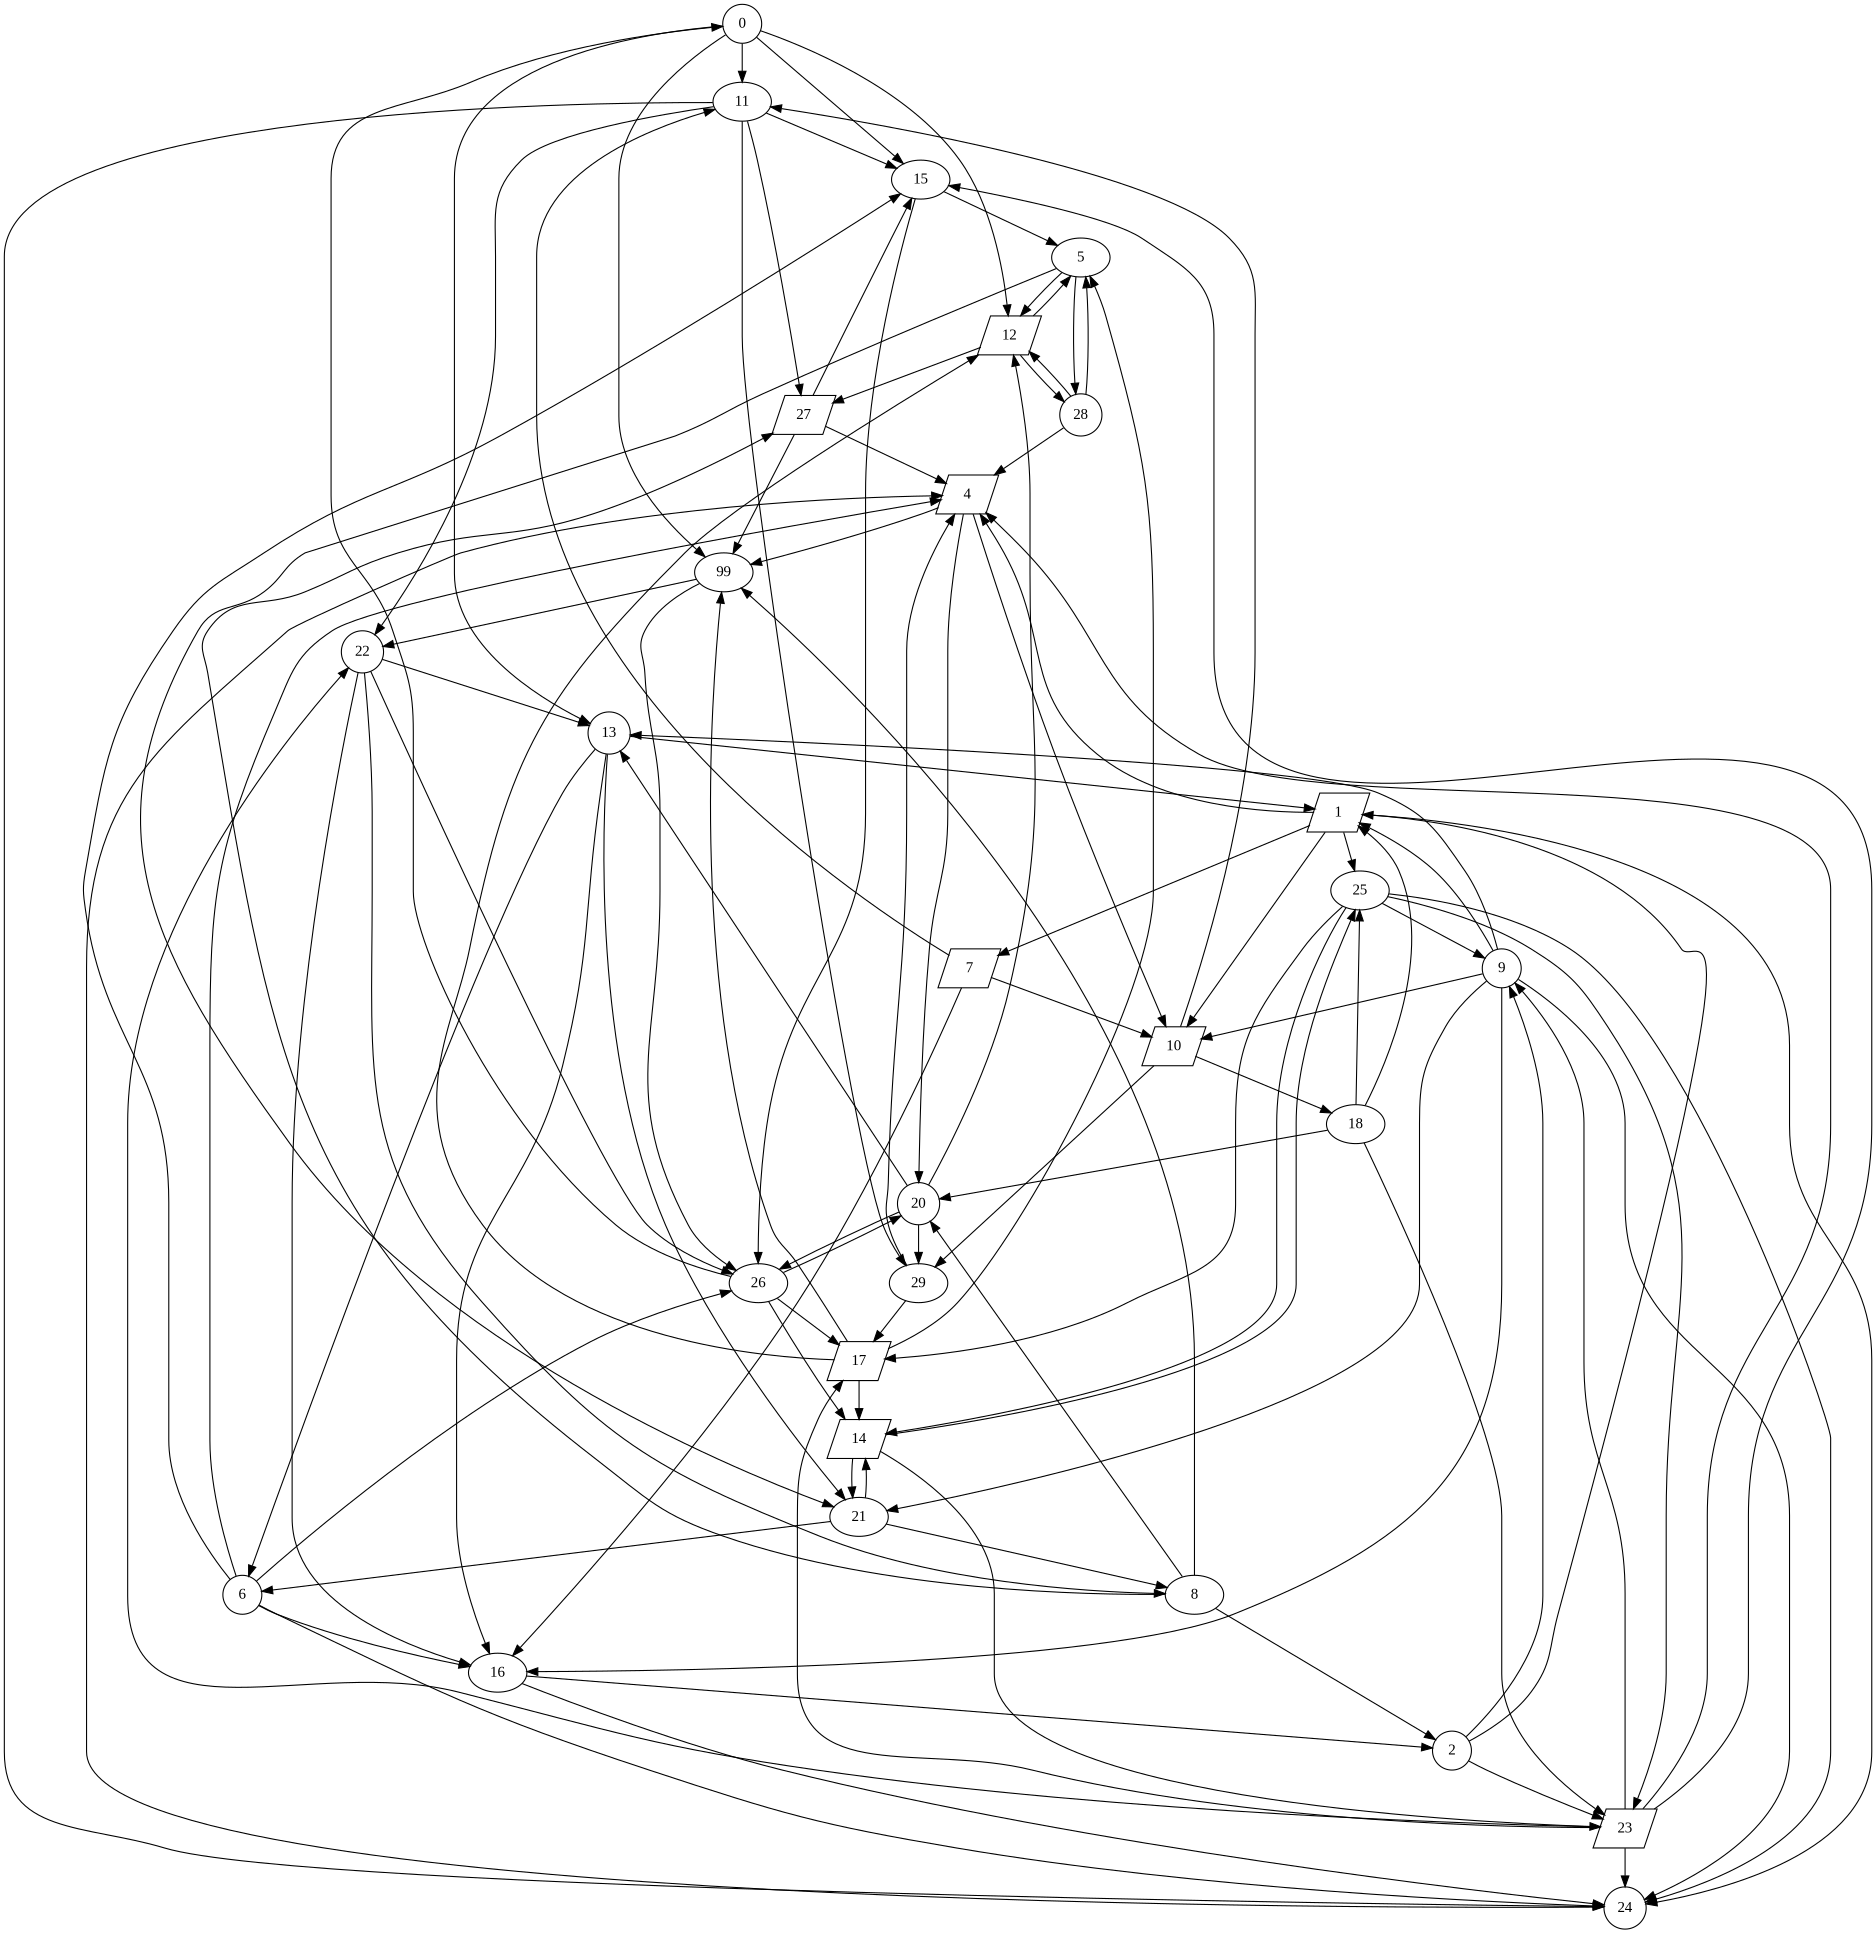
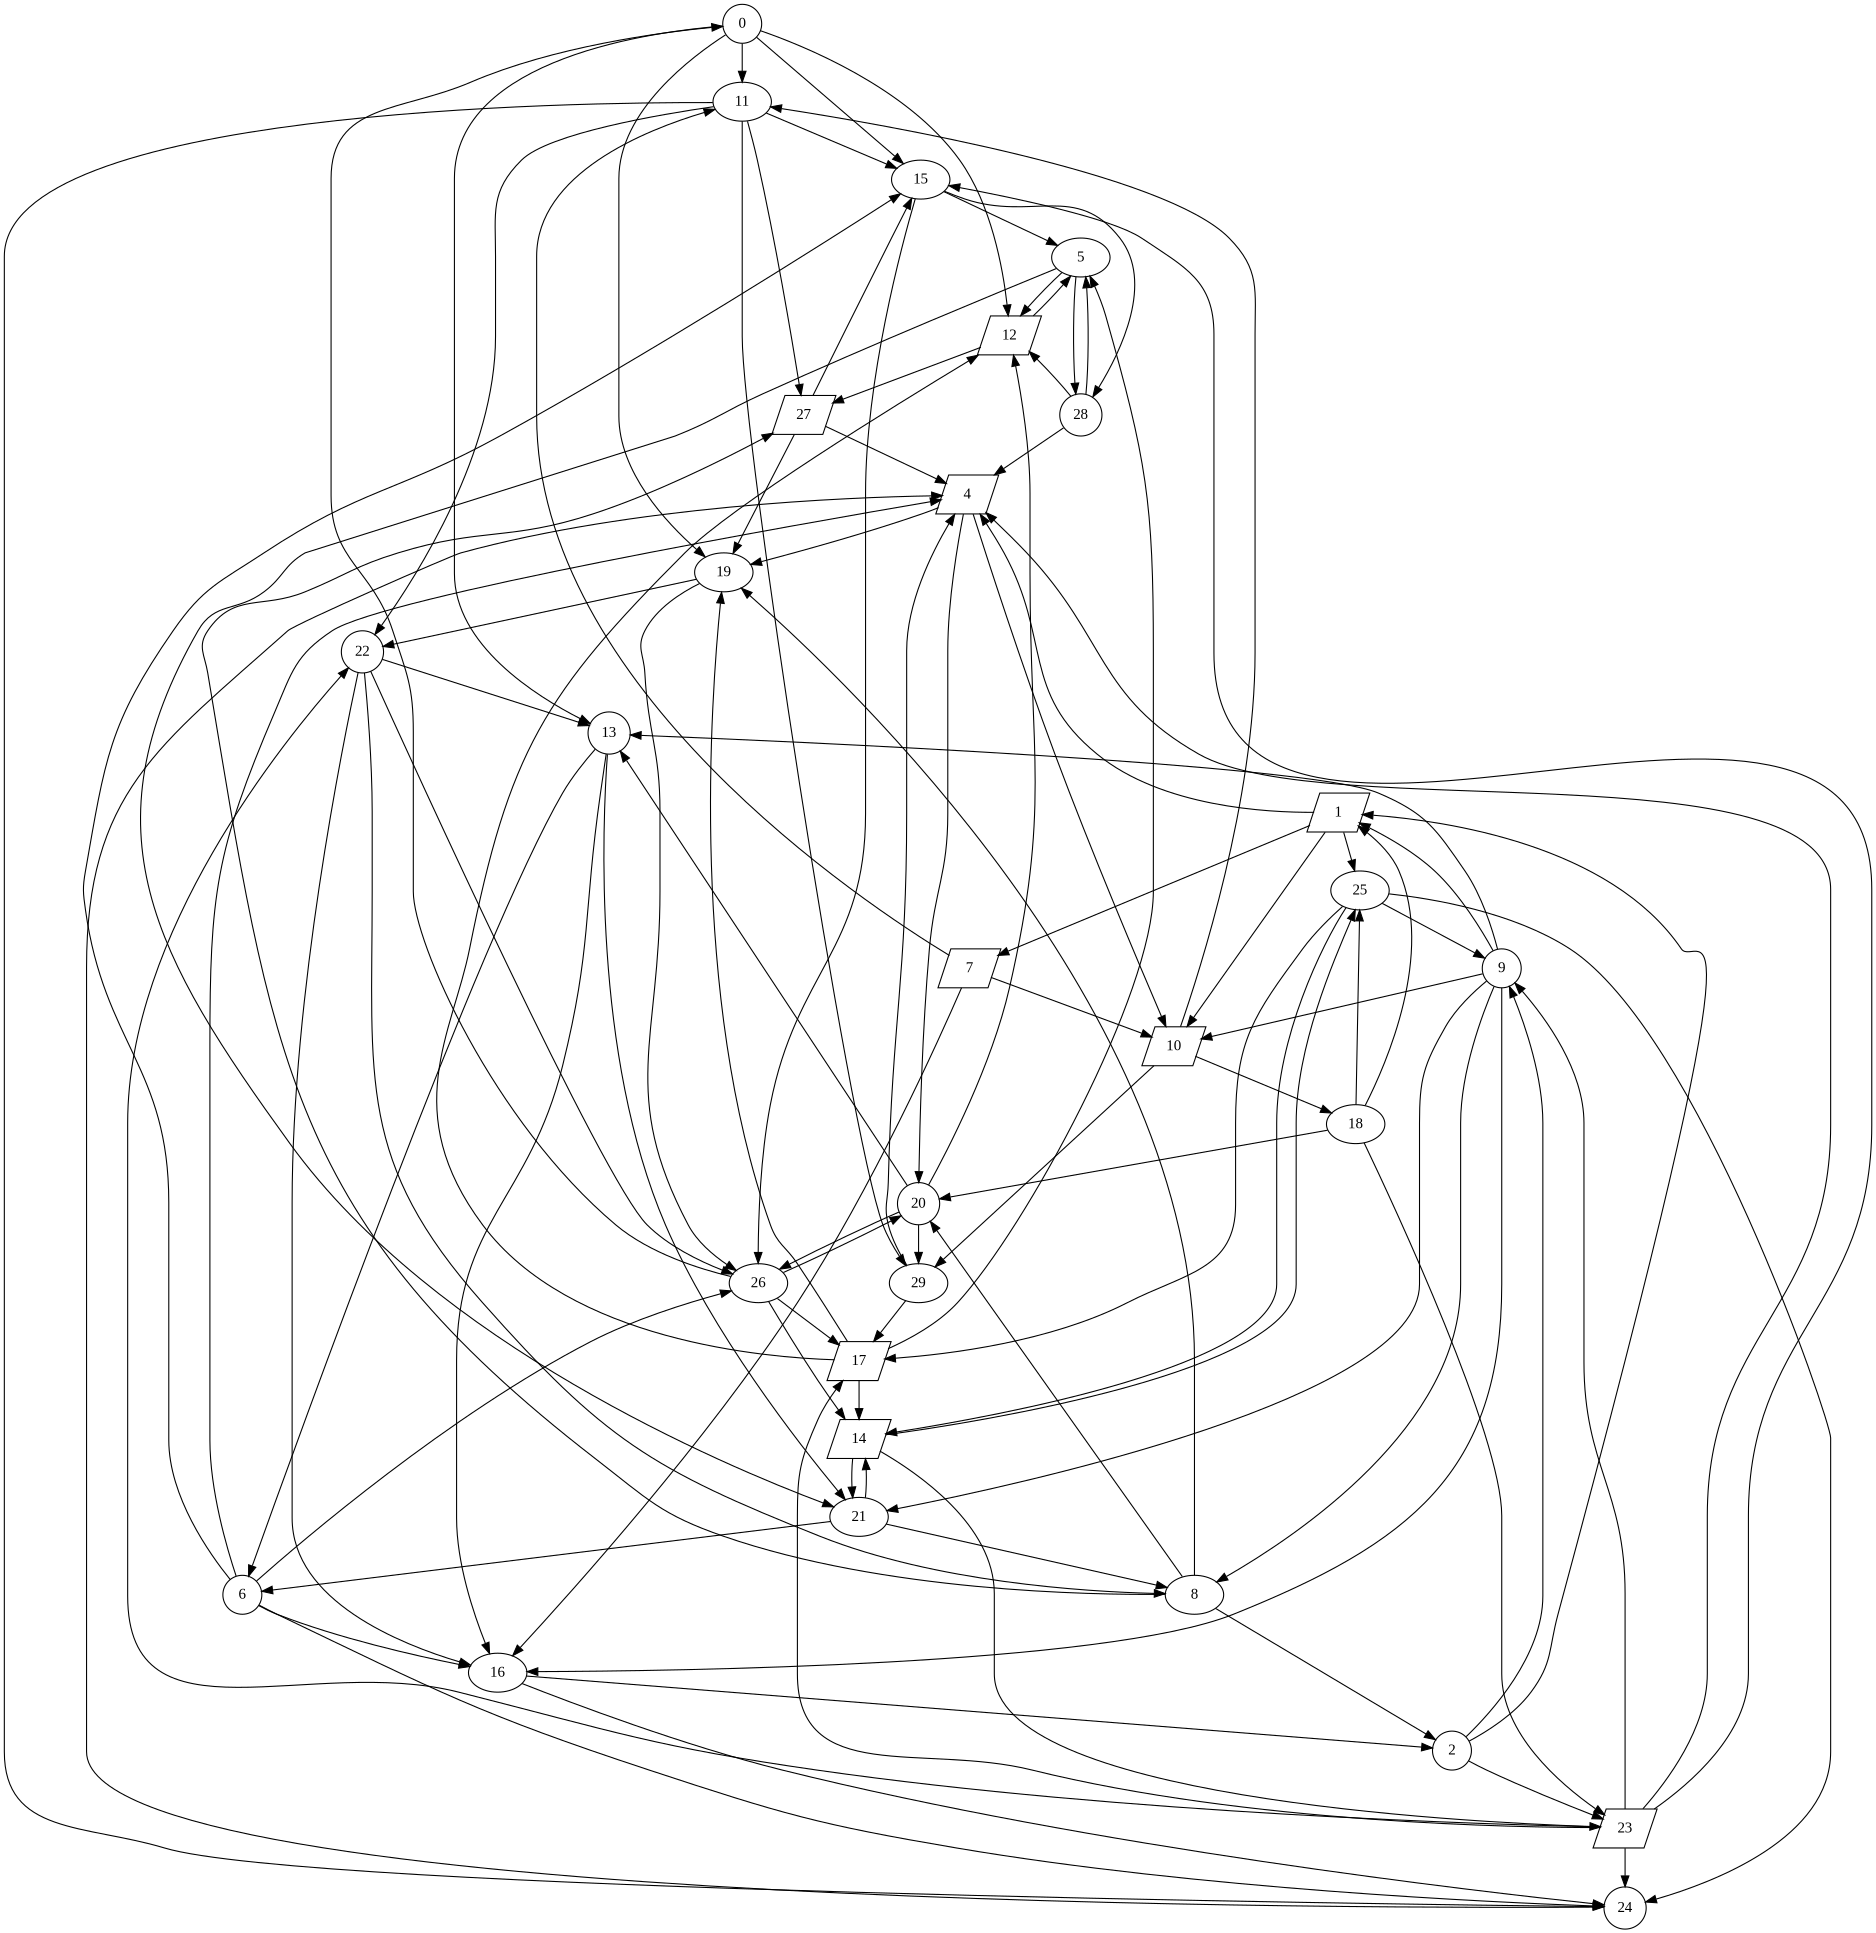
(1038, 375) -> (1116, 234)
(724, 572) -> (724, 572)
(967, 772) -> none
(1848, 1270) -> none
(1681, 1275) -> none
(1749, 1405) -> (1455, 1328)
